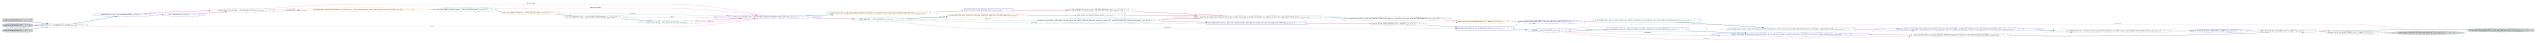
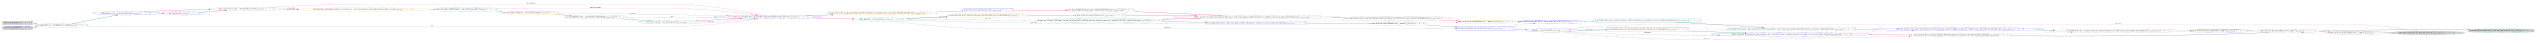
(18, 31) -> none
